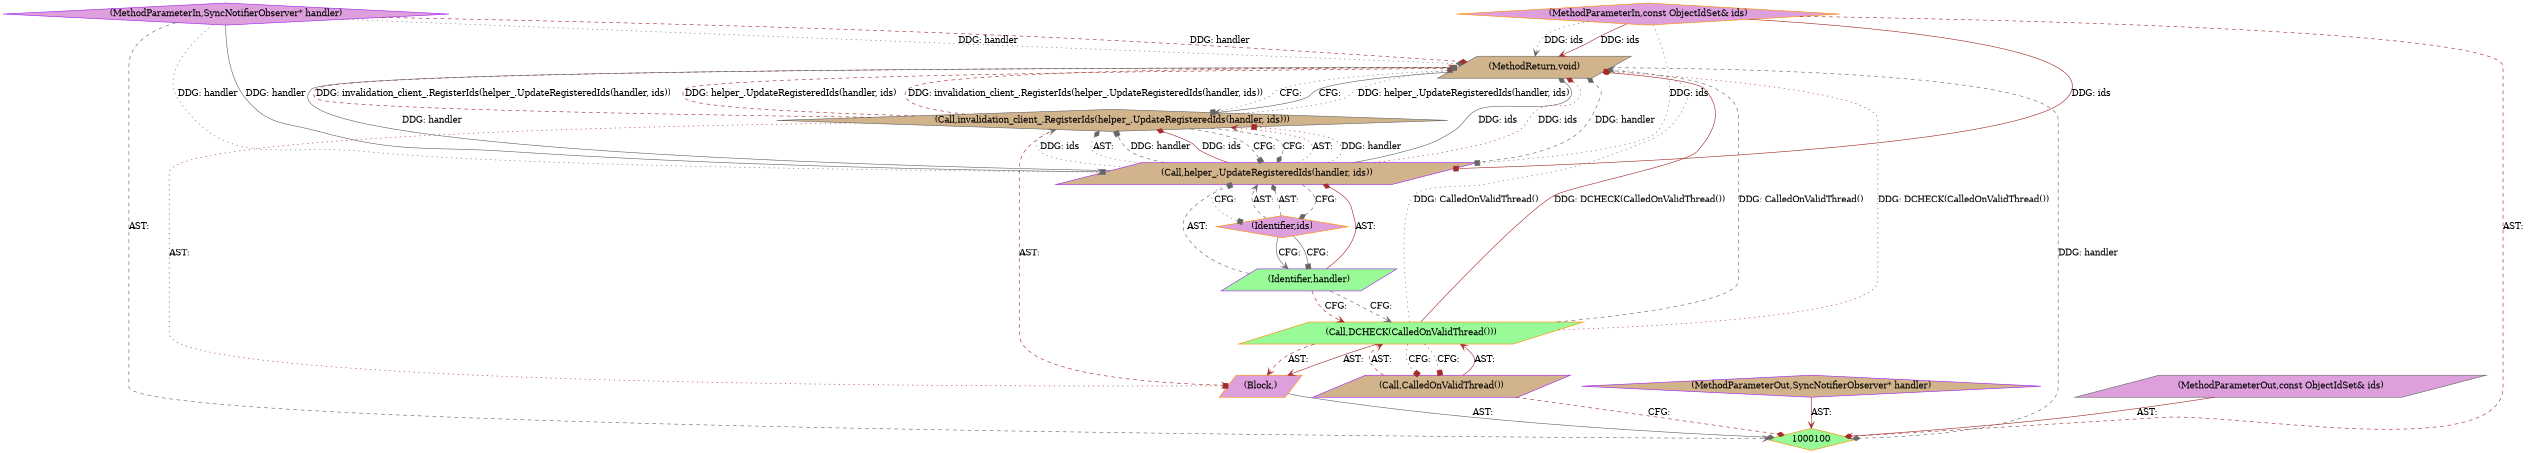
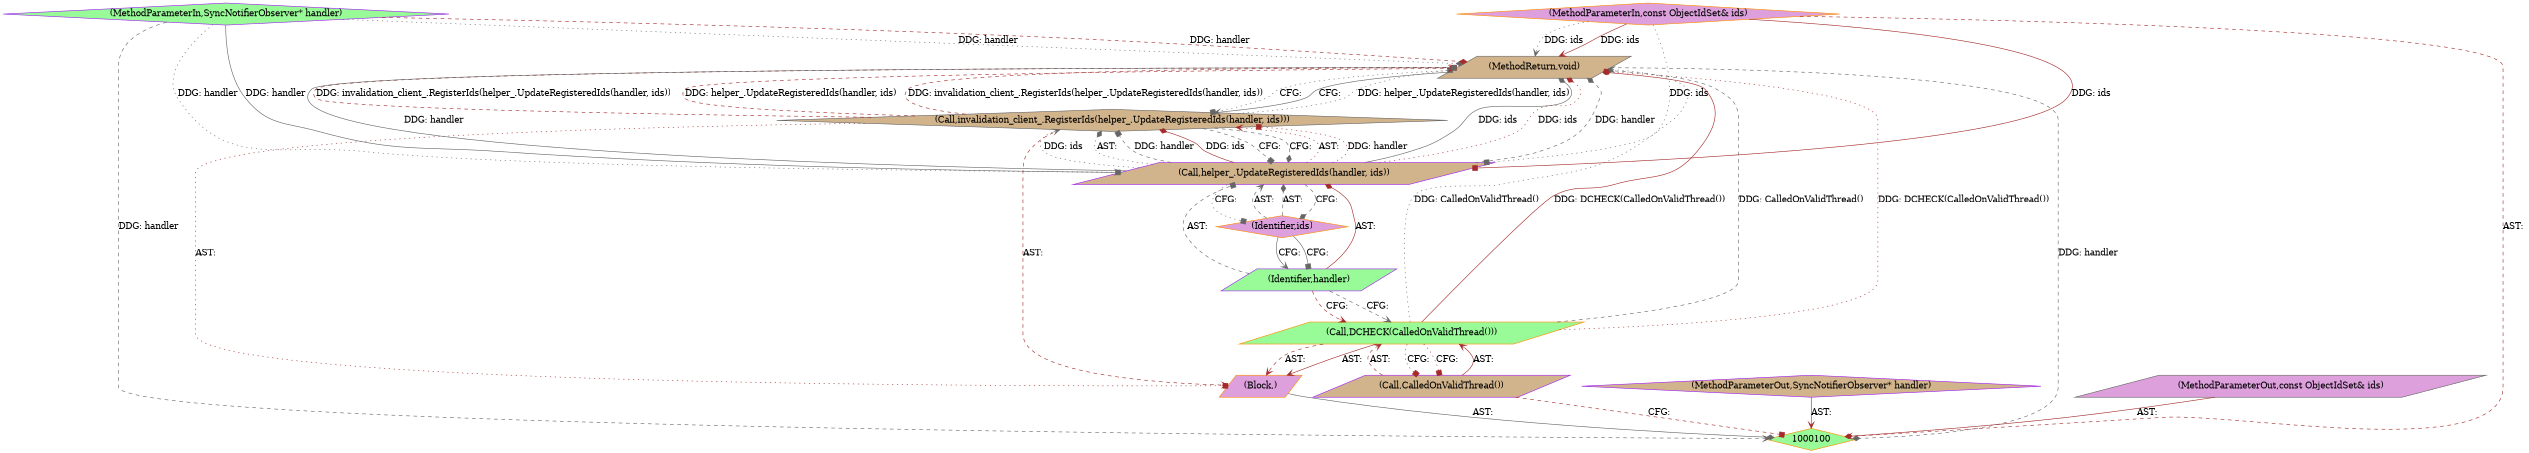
(226, 14) -> (226, 14)
(141, 227) -> (148, 227)
(1646, 416) -> (1647, 416)
